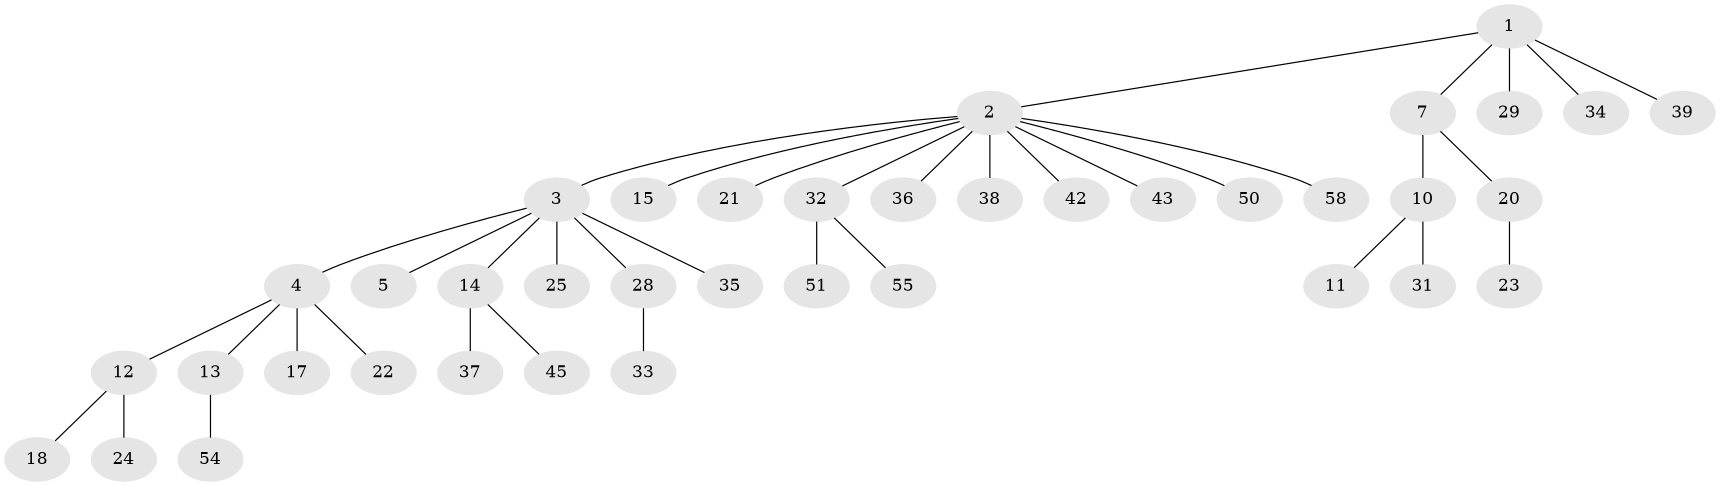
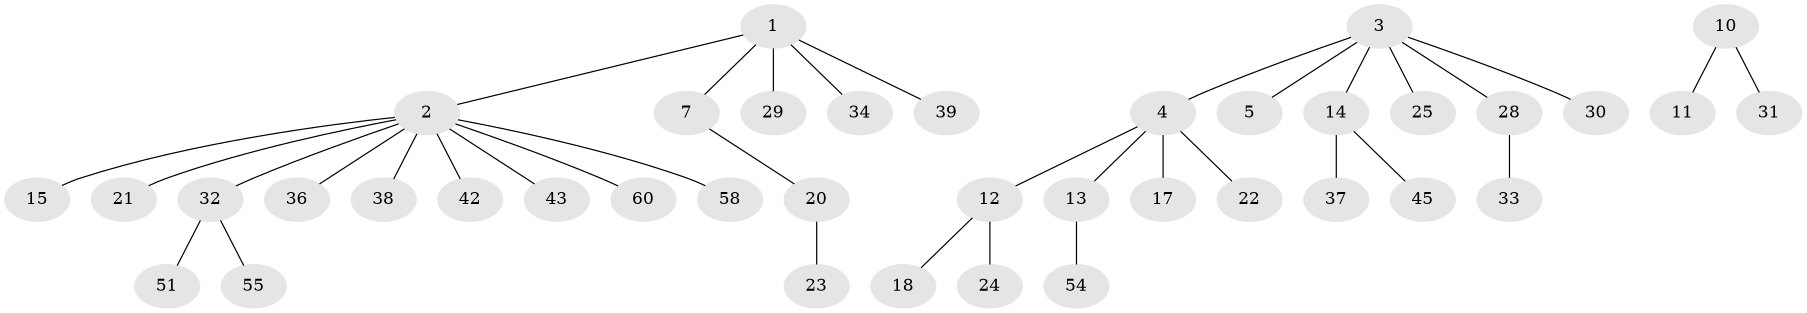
(767, 140) -> none
(1423, 156) -> none
(1250, 200) -> (643, 200)
(730, 286) -> (1596, 113)
